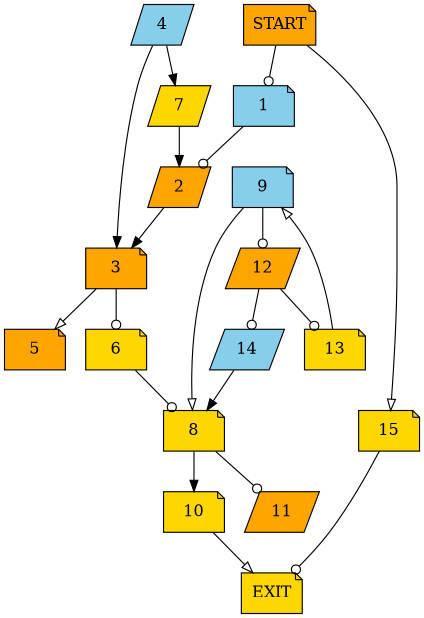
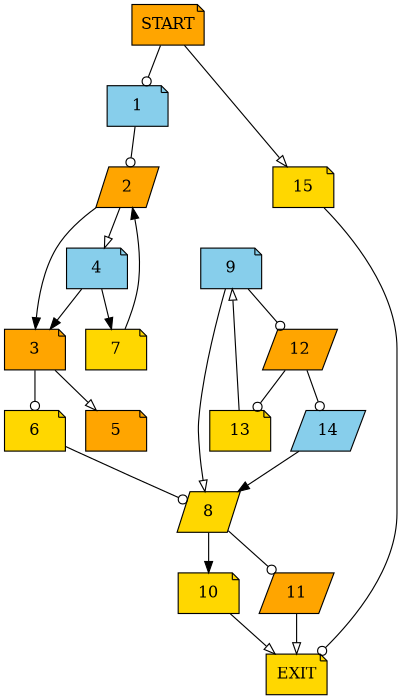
(162, 25) -> (97, 268)
(179, 106) -> (116, 350)
none -> (114, 223)
(194, 431) -> (209, 512)
none -> (297, 628)
